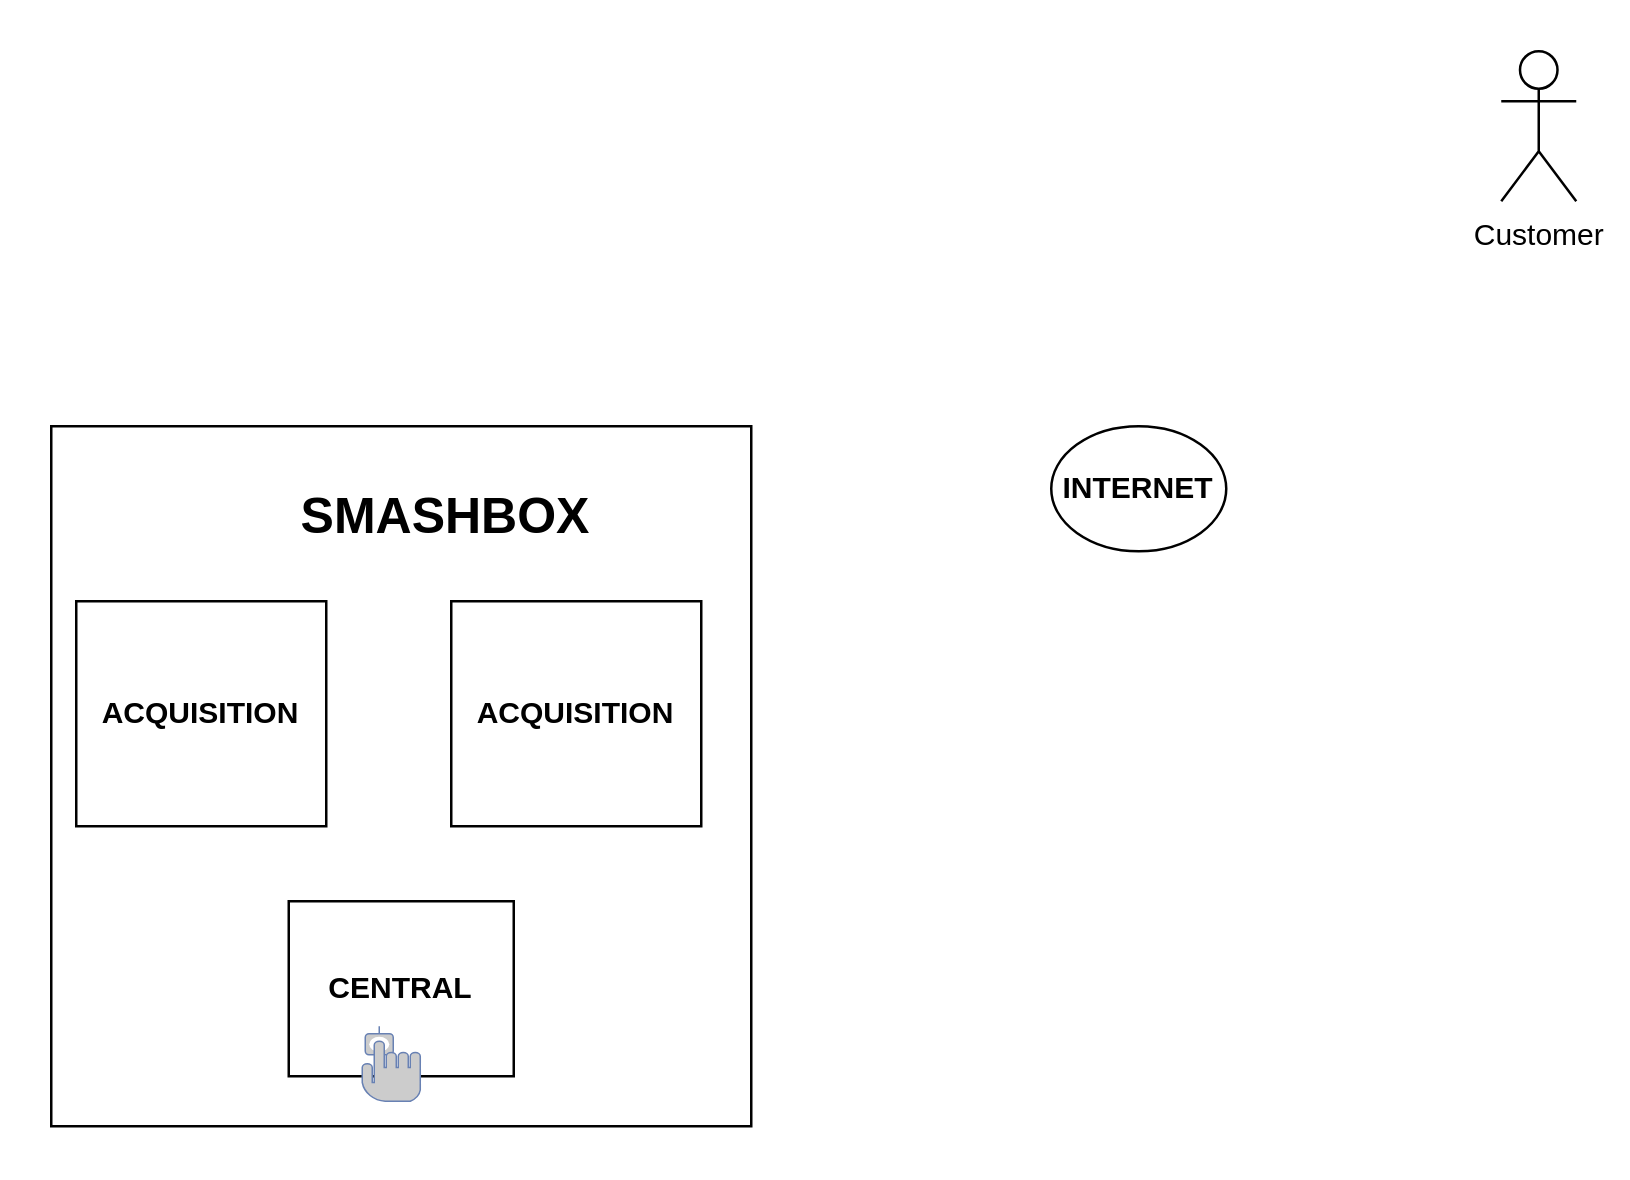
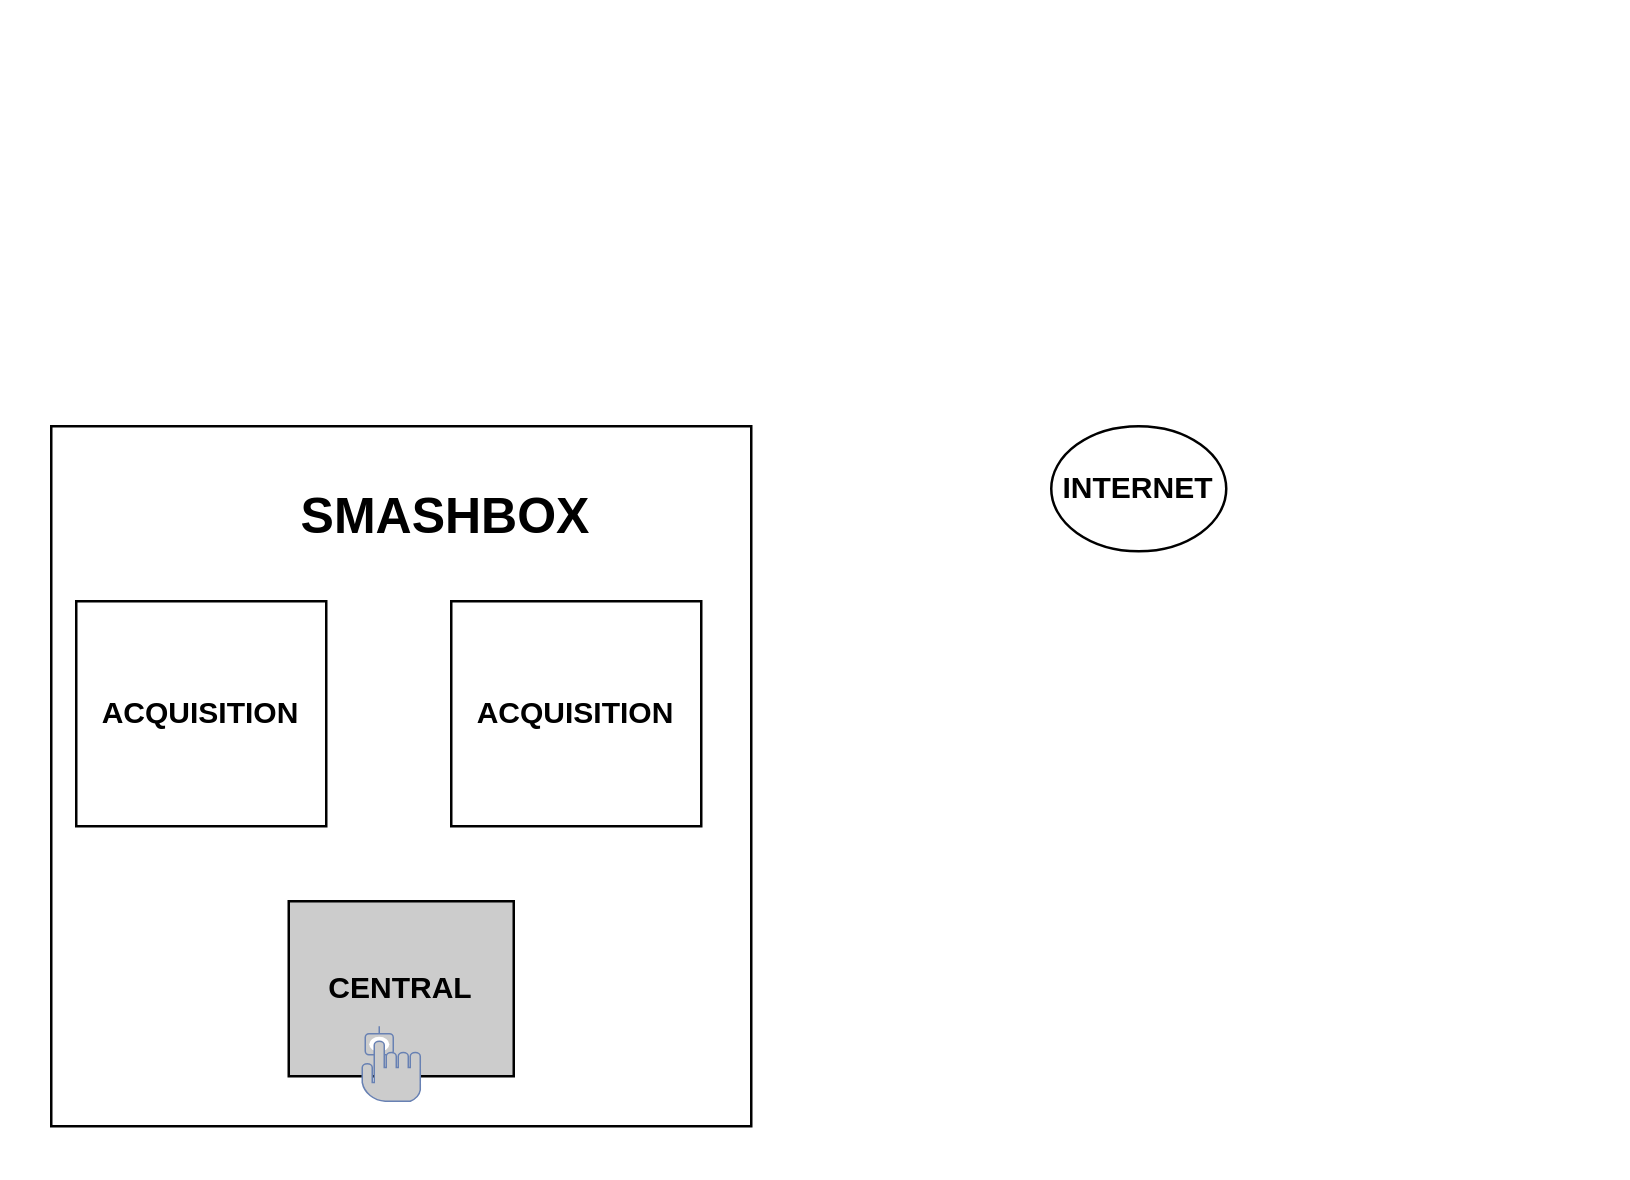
(1539, 126) -> none
(401, 989) -> (401, 989)
